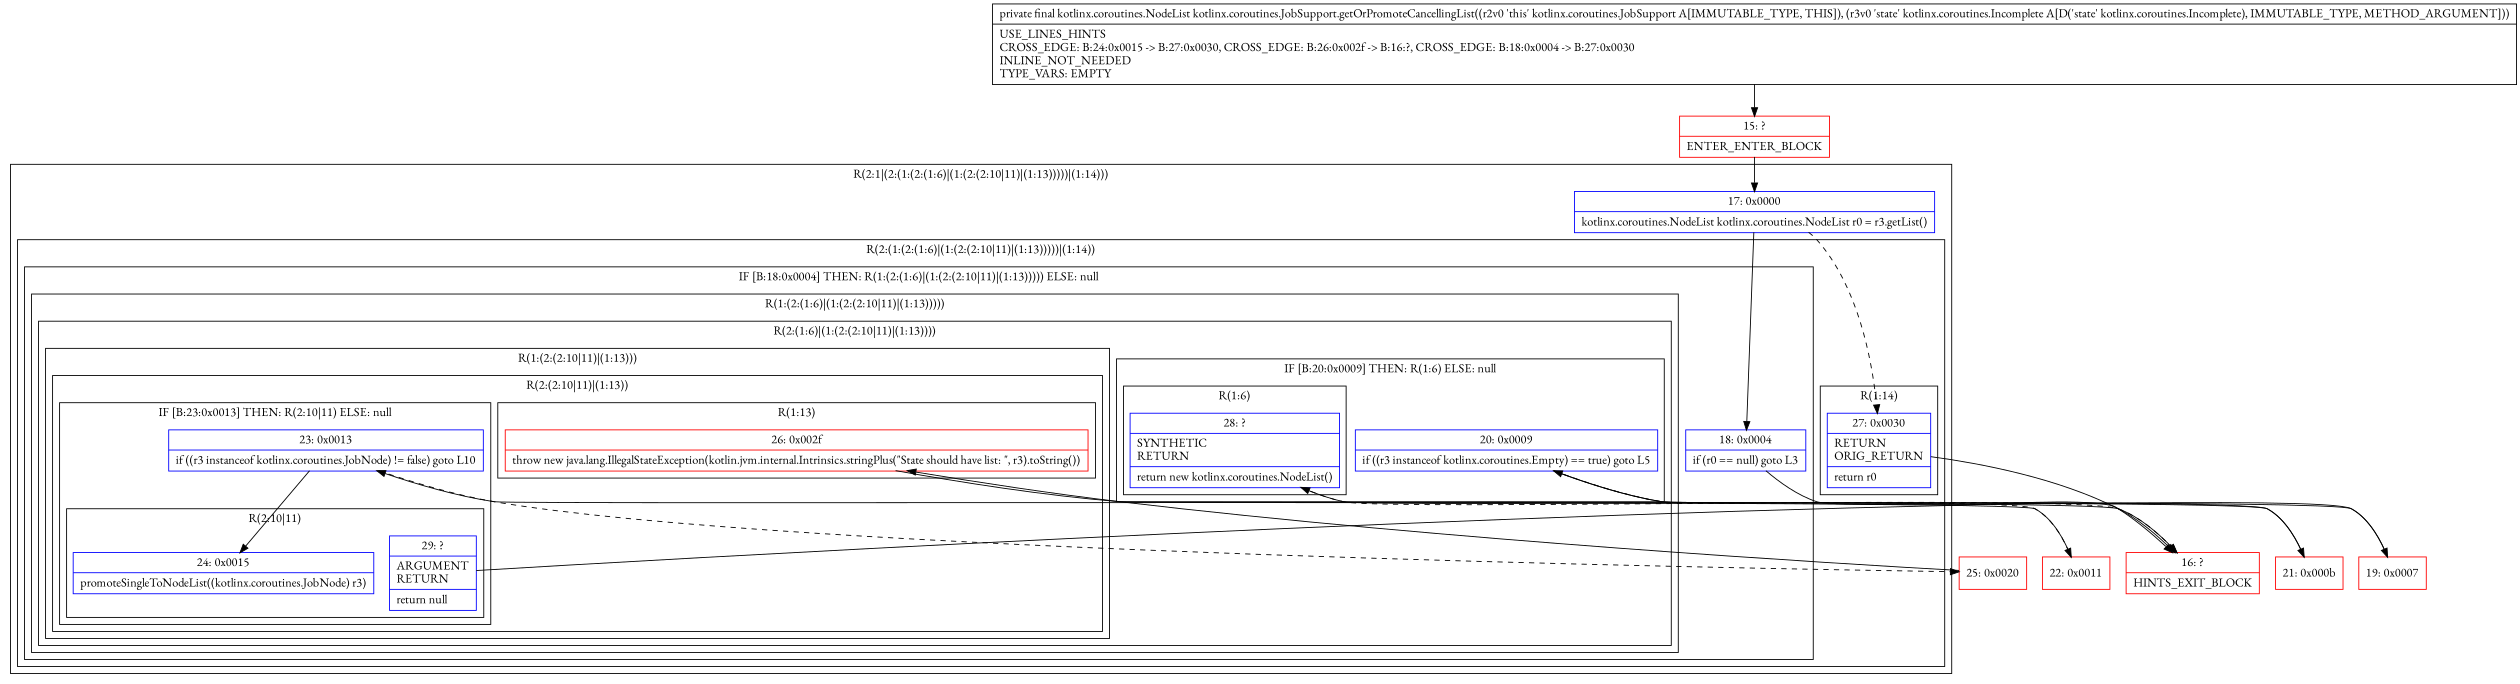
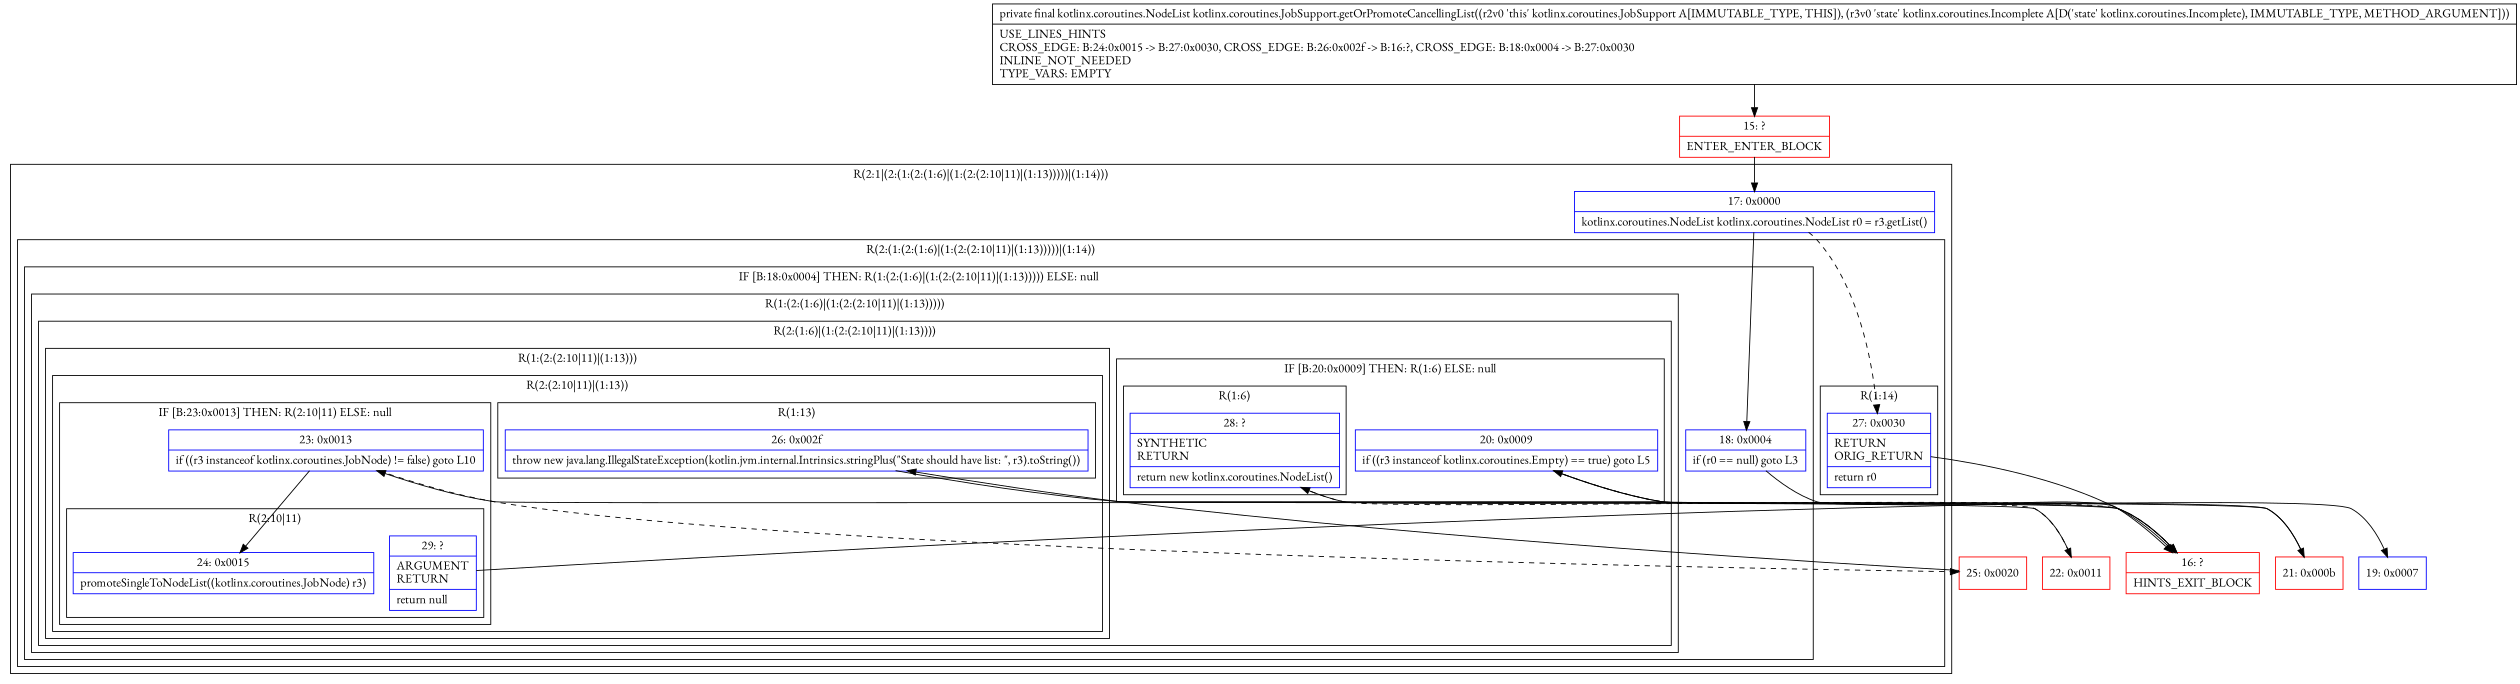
(797, 450) -> (797, 450)
(1986, 503) -> (1875, 503)
(2393, 573) -> (2393, 573)
